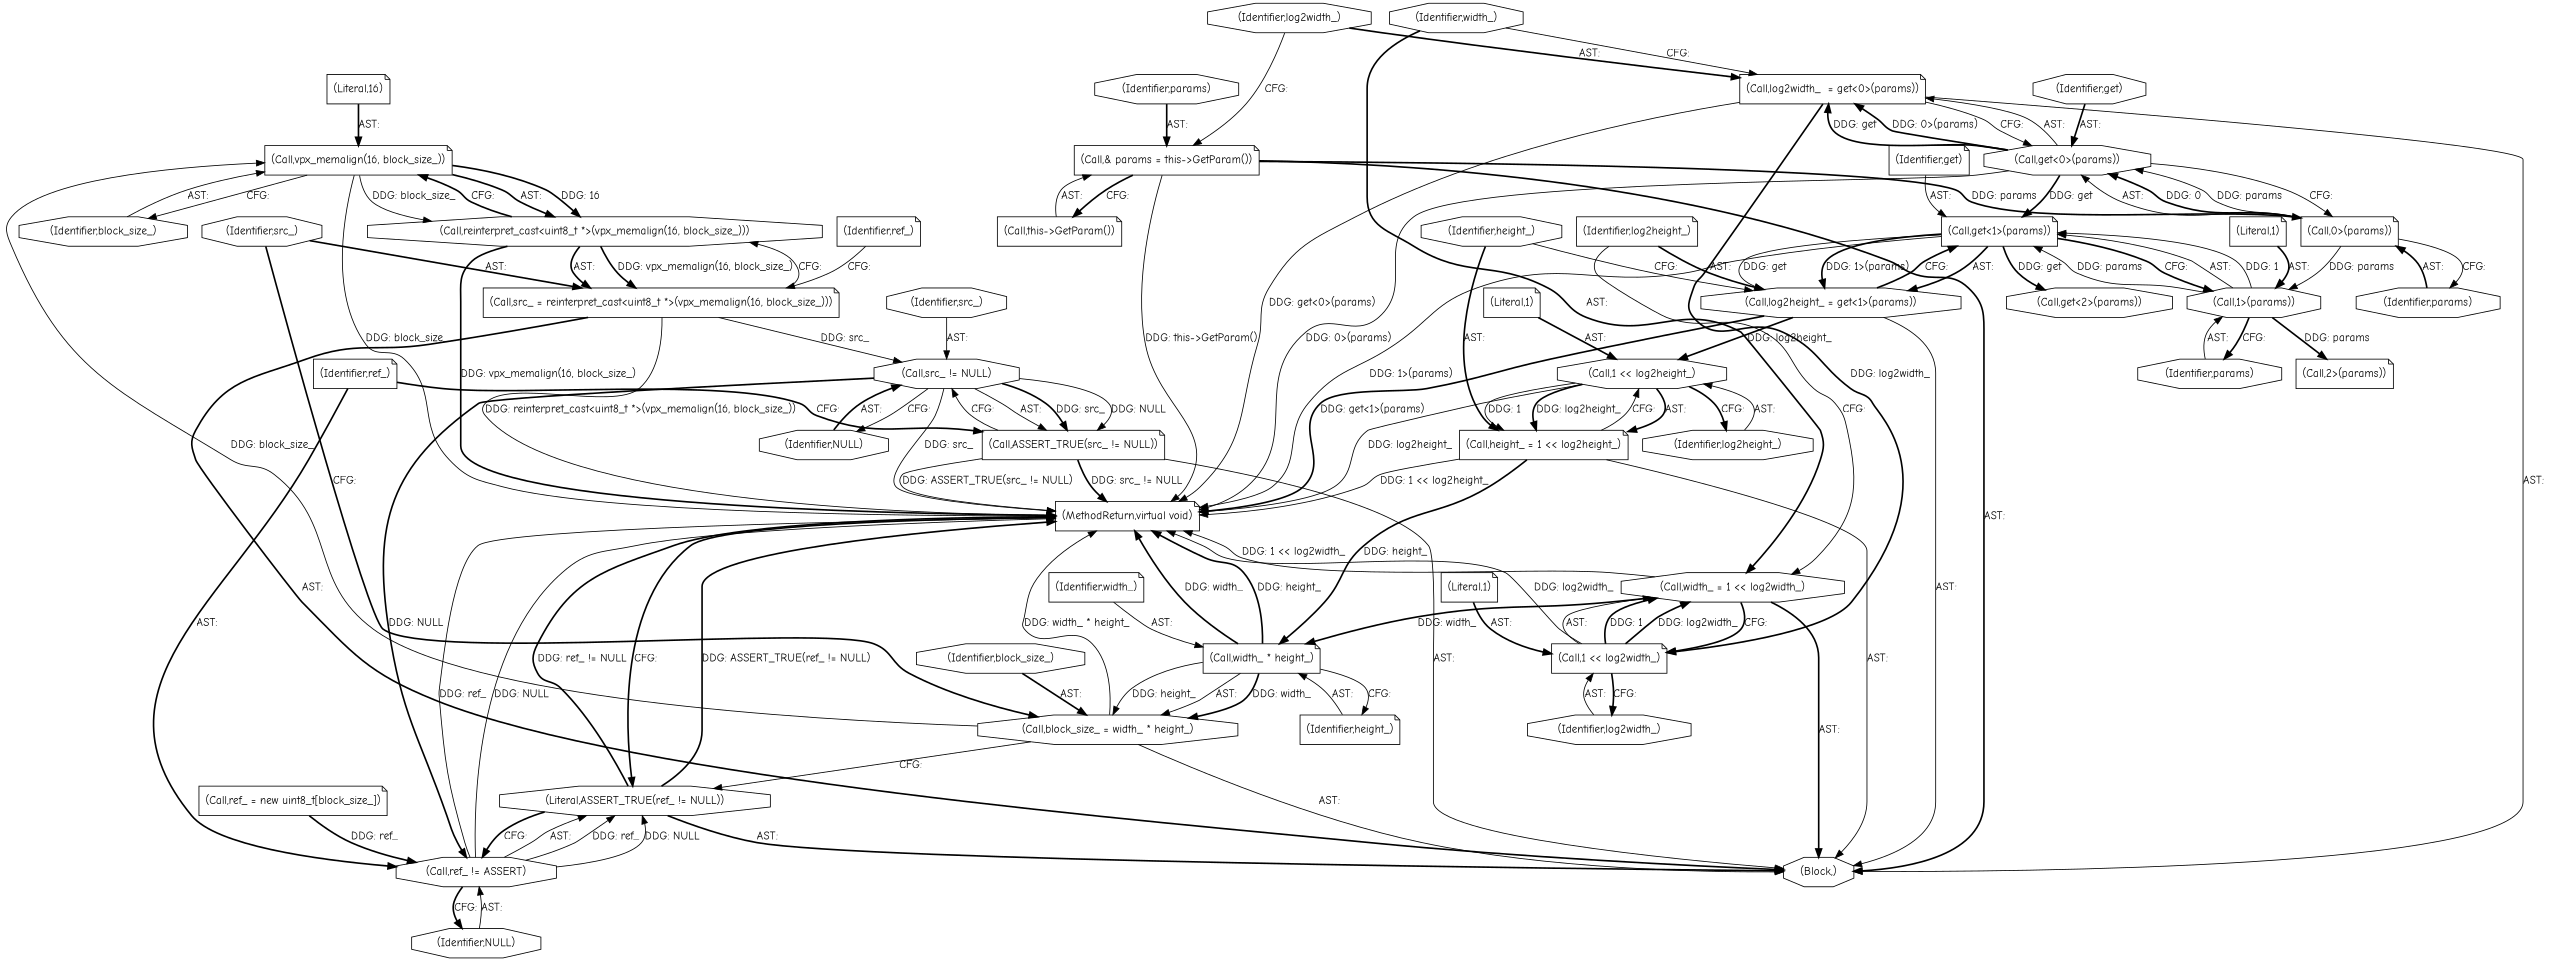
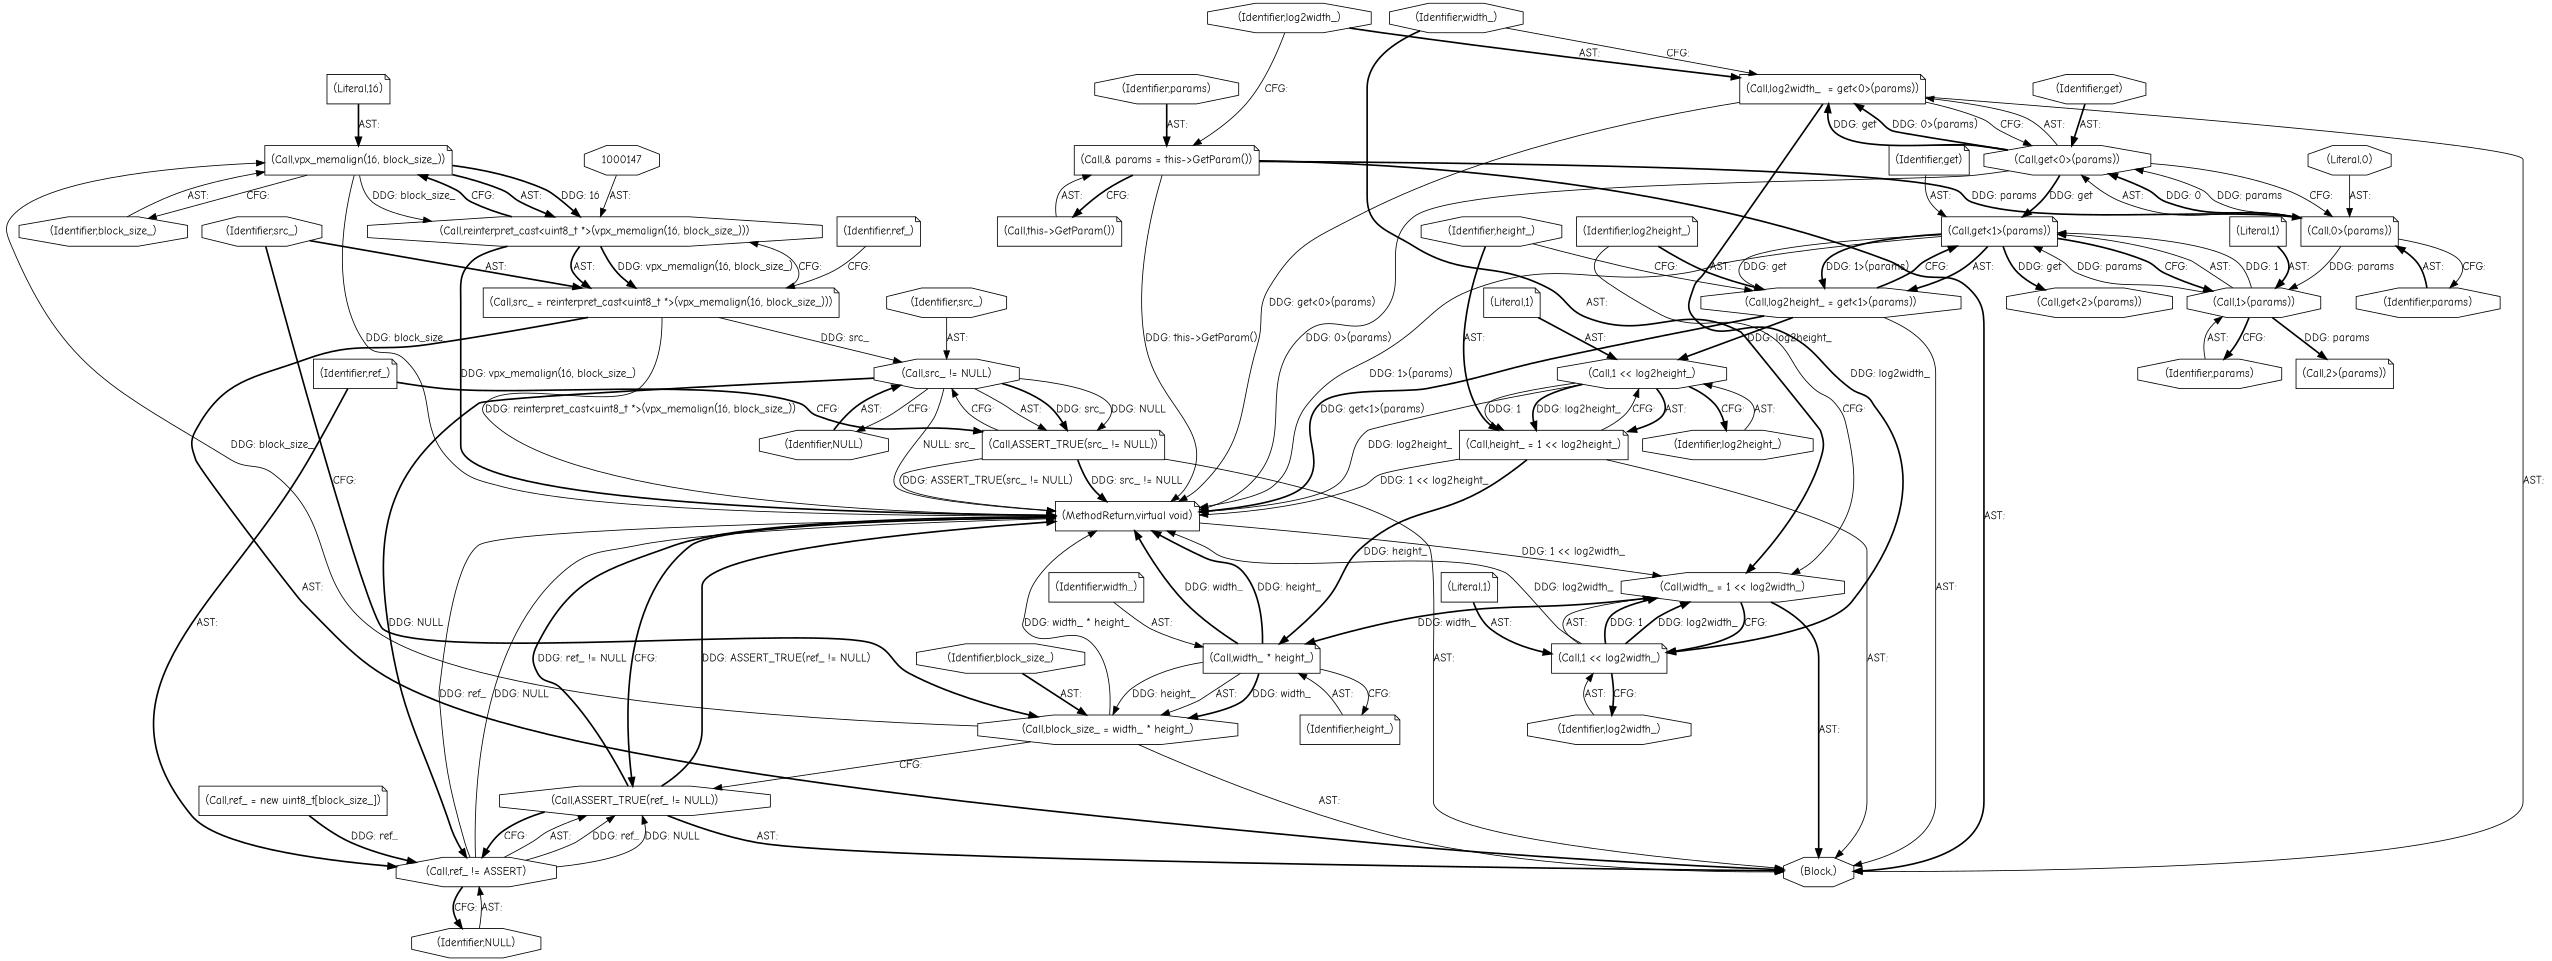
none -> (622, 160)
none -> (2350, 160)
(949, 445) -> (949, 445)
(1420, 572) -> (1415, 544)
(635, 801) -> (635, 801)
